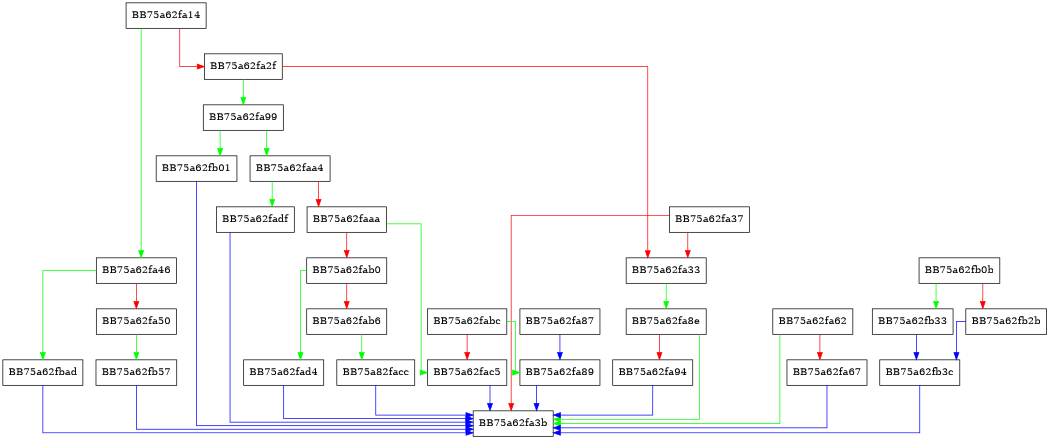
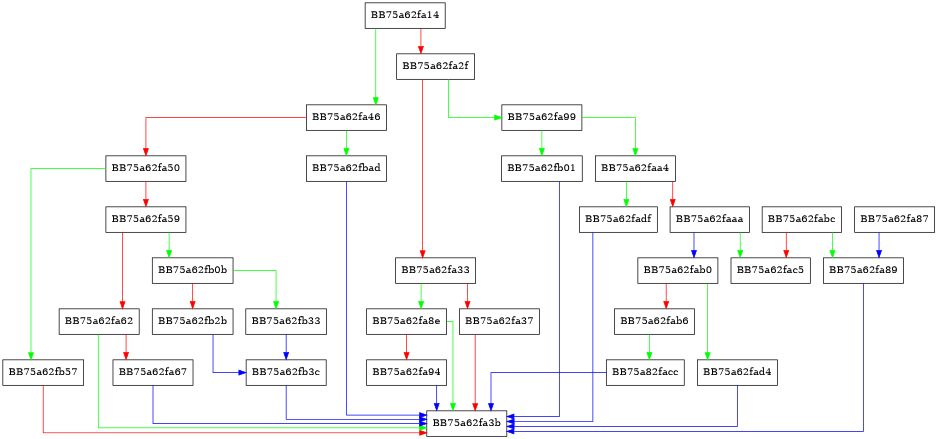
none -> (146, 220)
(347, 241) -> (694, 241)
(688, 241) -> (468, 292)
(490, 394) -> none
(279, 429) -> (208, 433)
